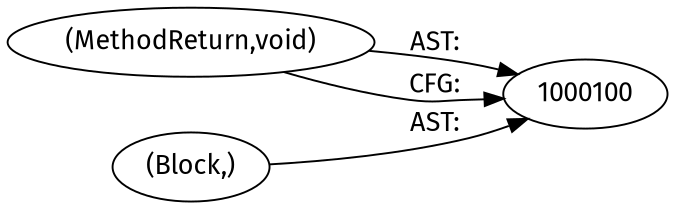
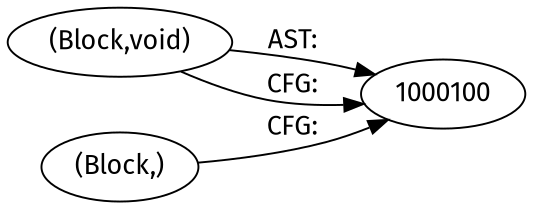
(191, 42) -> (120, 42)
(439, 124) -> (297, 128)
